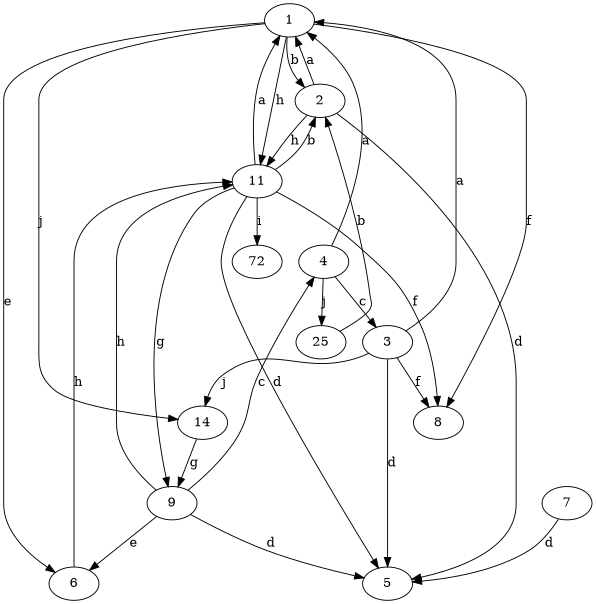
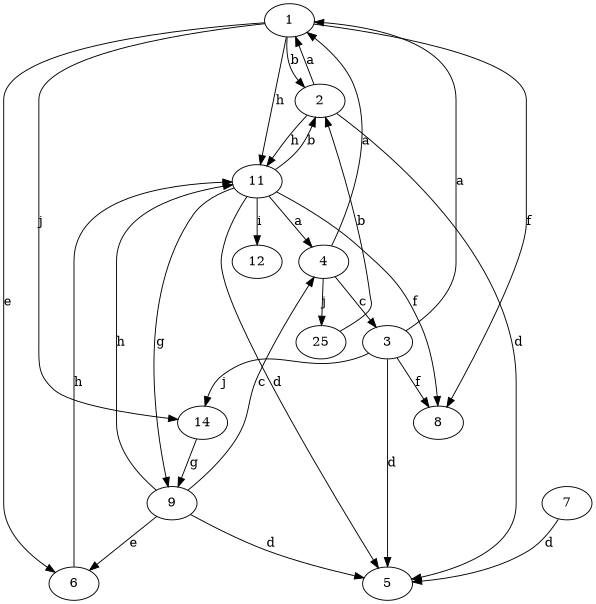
(255, 102) -> (287, 218)
(257, 262) -> (257, 262)
